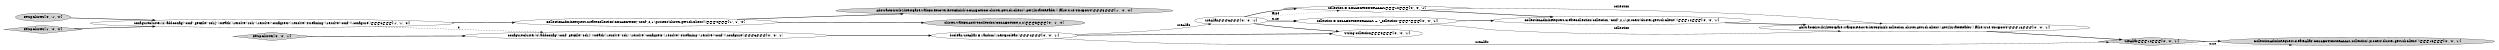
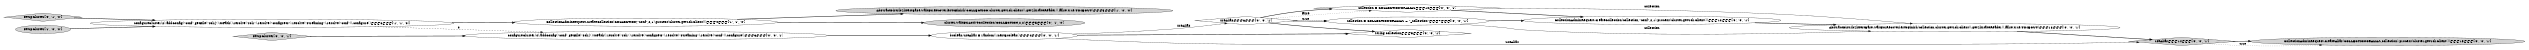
(43, 17) -> (43, 17)
(1231, 21) -> (1246, 21)
(43, 29) -> (43, 29)
(1377, 34) -> (1408, 34)
